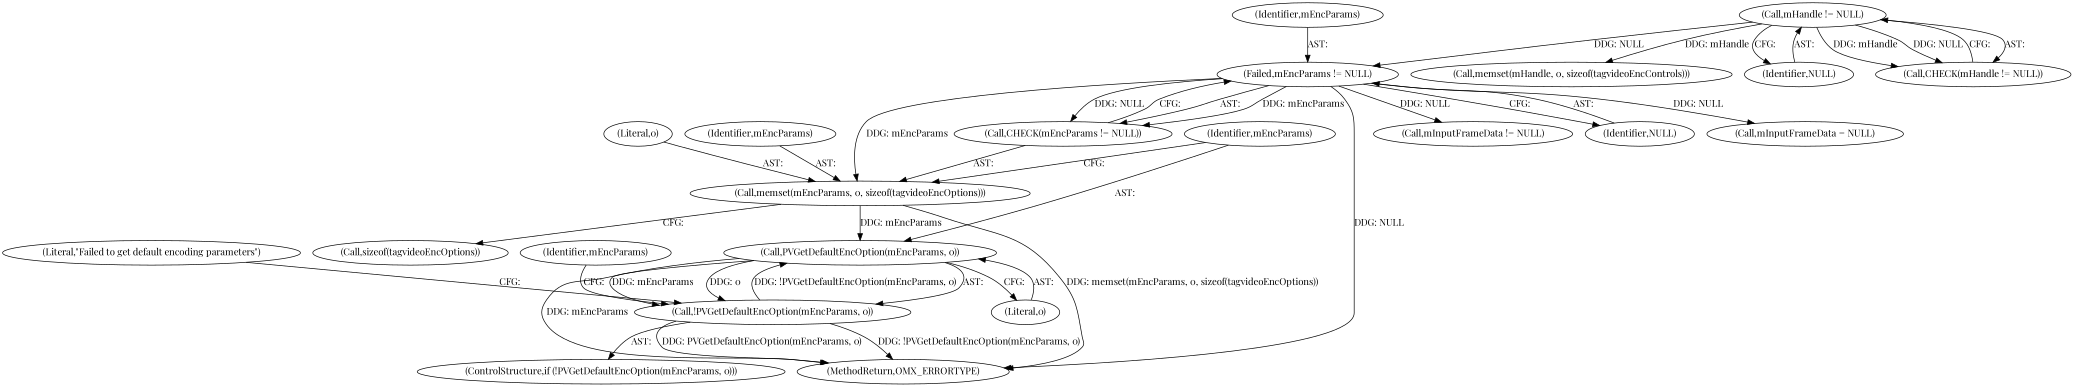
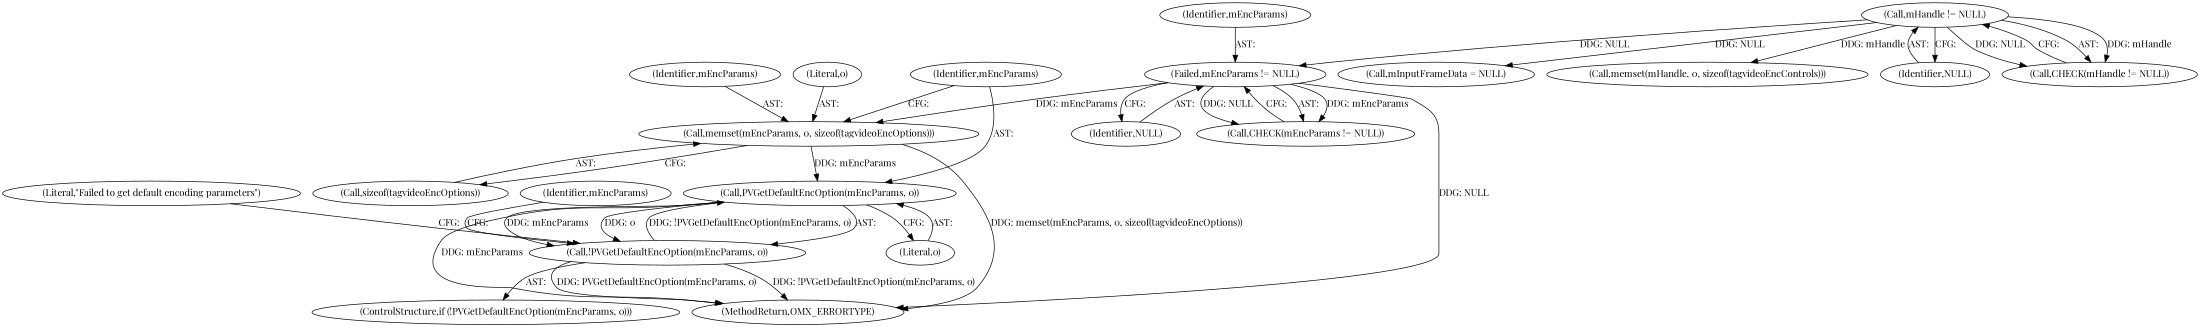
(1560, 95) -> (1695, 44)
(1473, 134) -> none
(966, 162) -> (573, 159)
